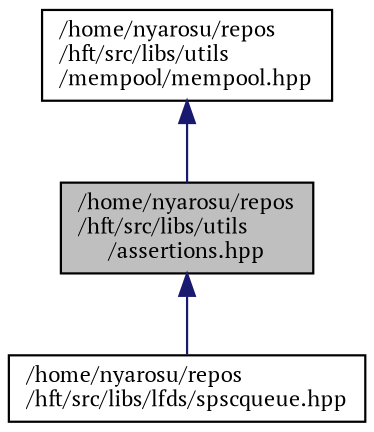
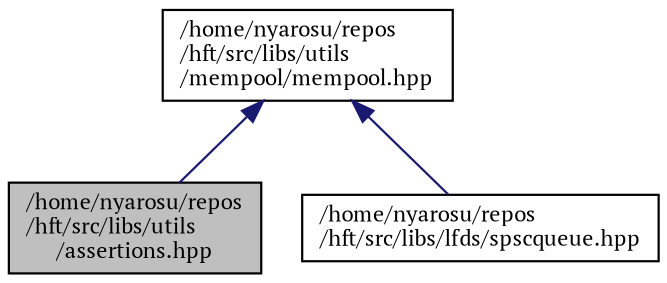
(187, 325) -> (408, 155)
